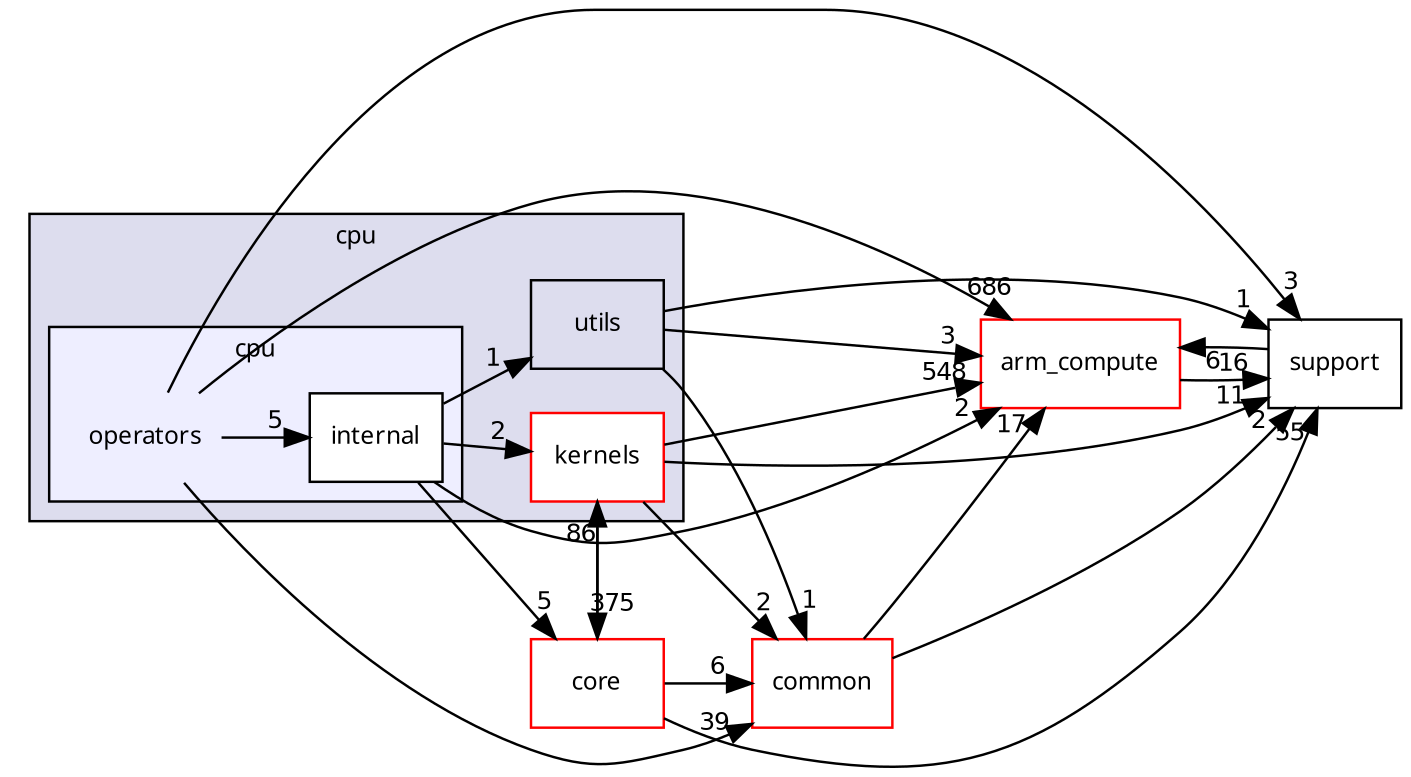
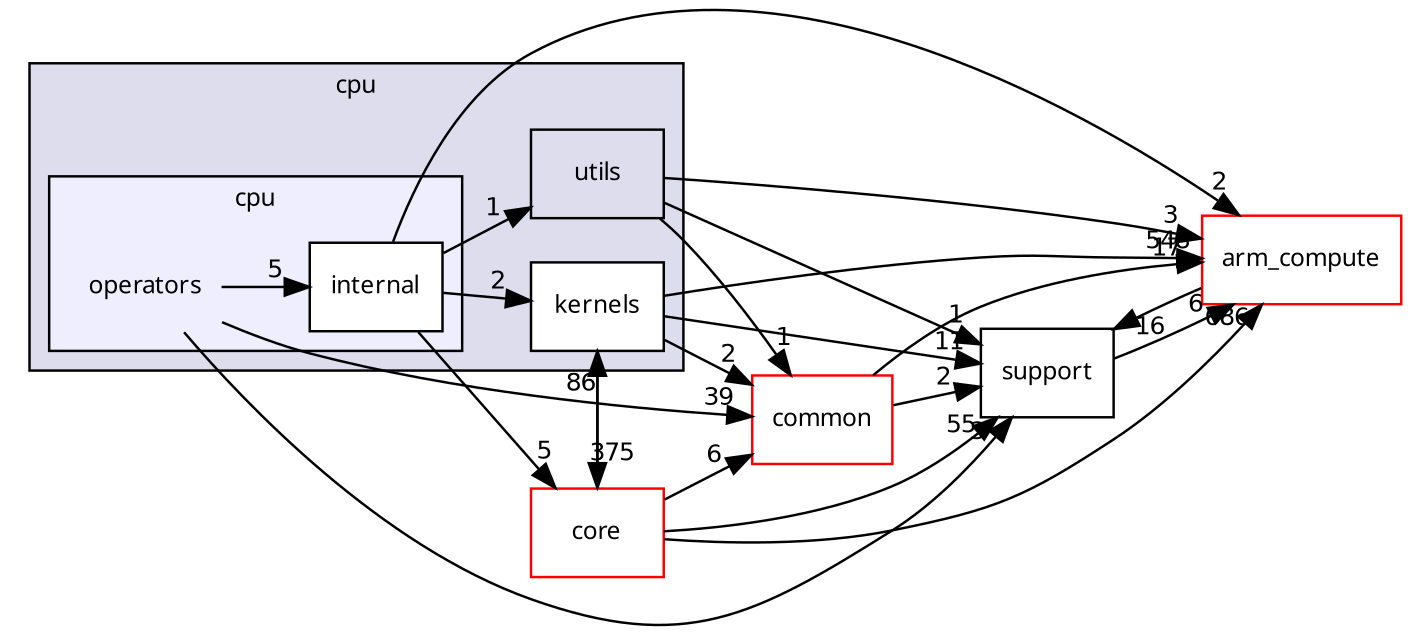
(578, 195) -> (984, 508)
(597, 457) -> (597, 307)
